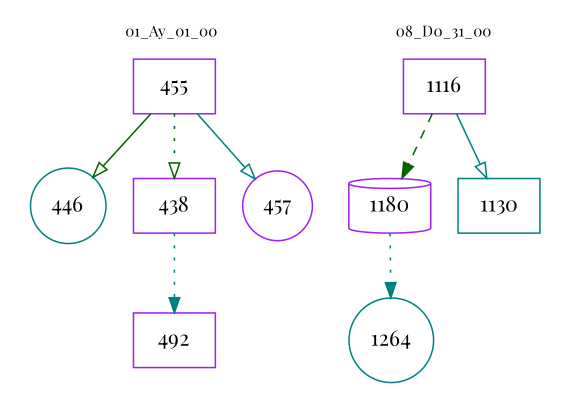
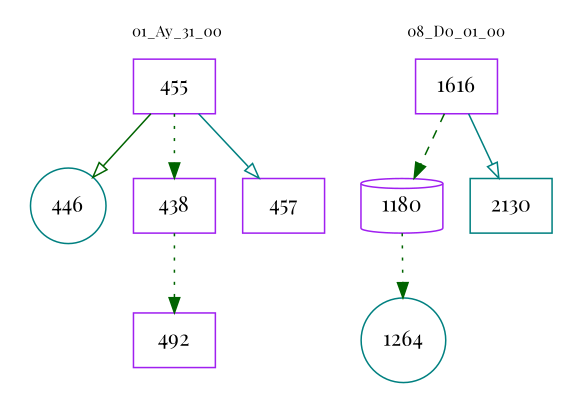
(171, 33) -> (177, 33)
(444, 33) -> (457, 33)
(444, 86) -> (457, 86)
(174, 138) -> (174, 138)
(278, 206) -> (284, 206)
(499, 206) -> (511, 206)
(390, 258) -> (402, 258)
(174, 265) -> (174, 265)
